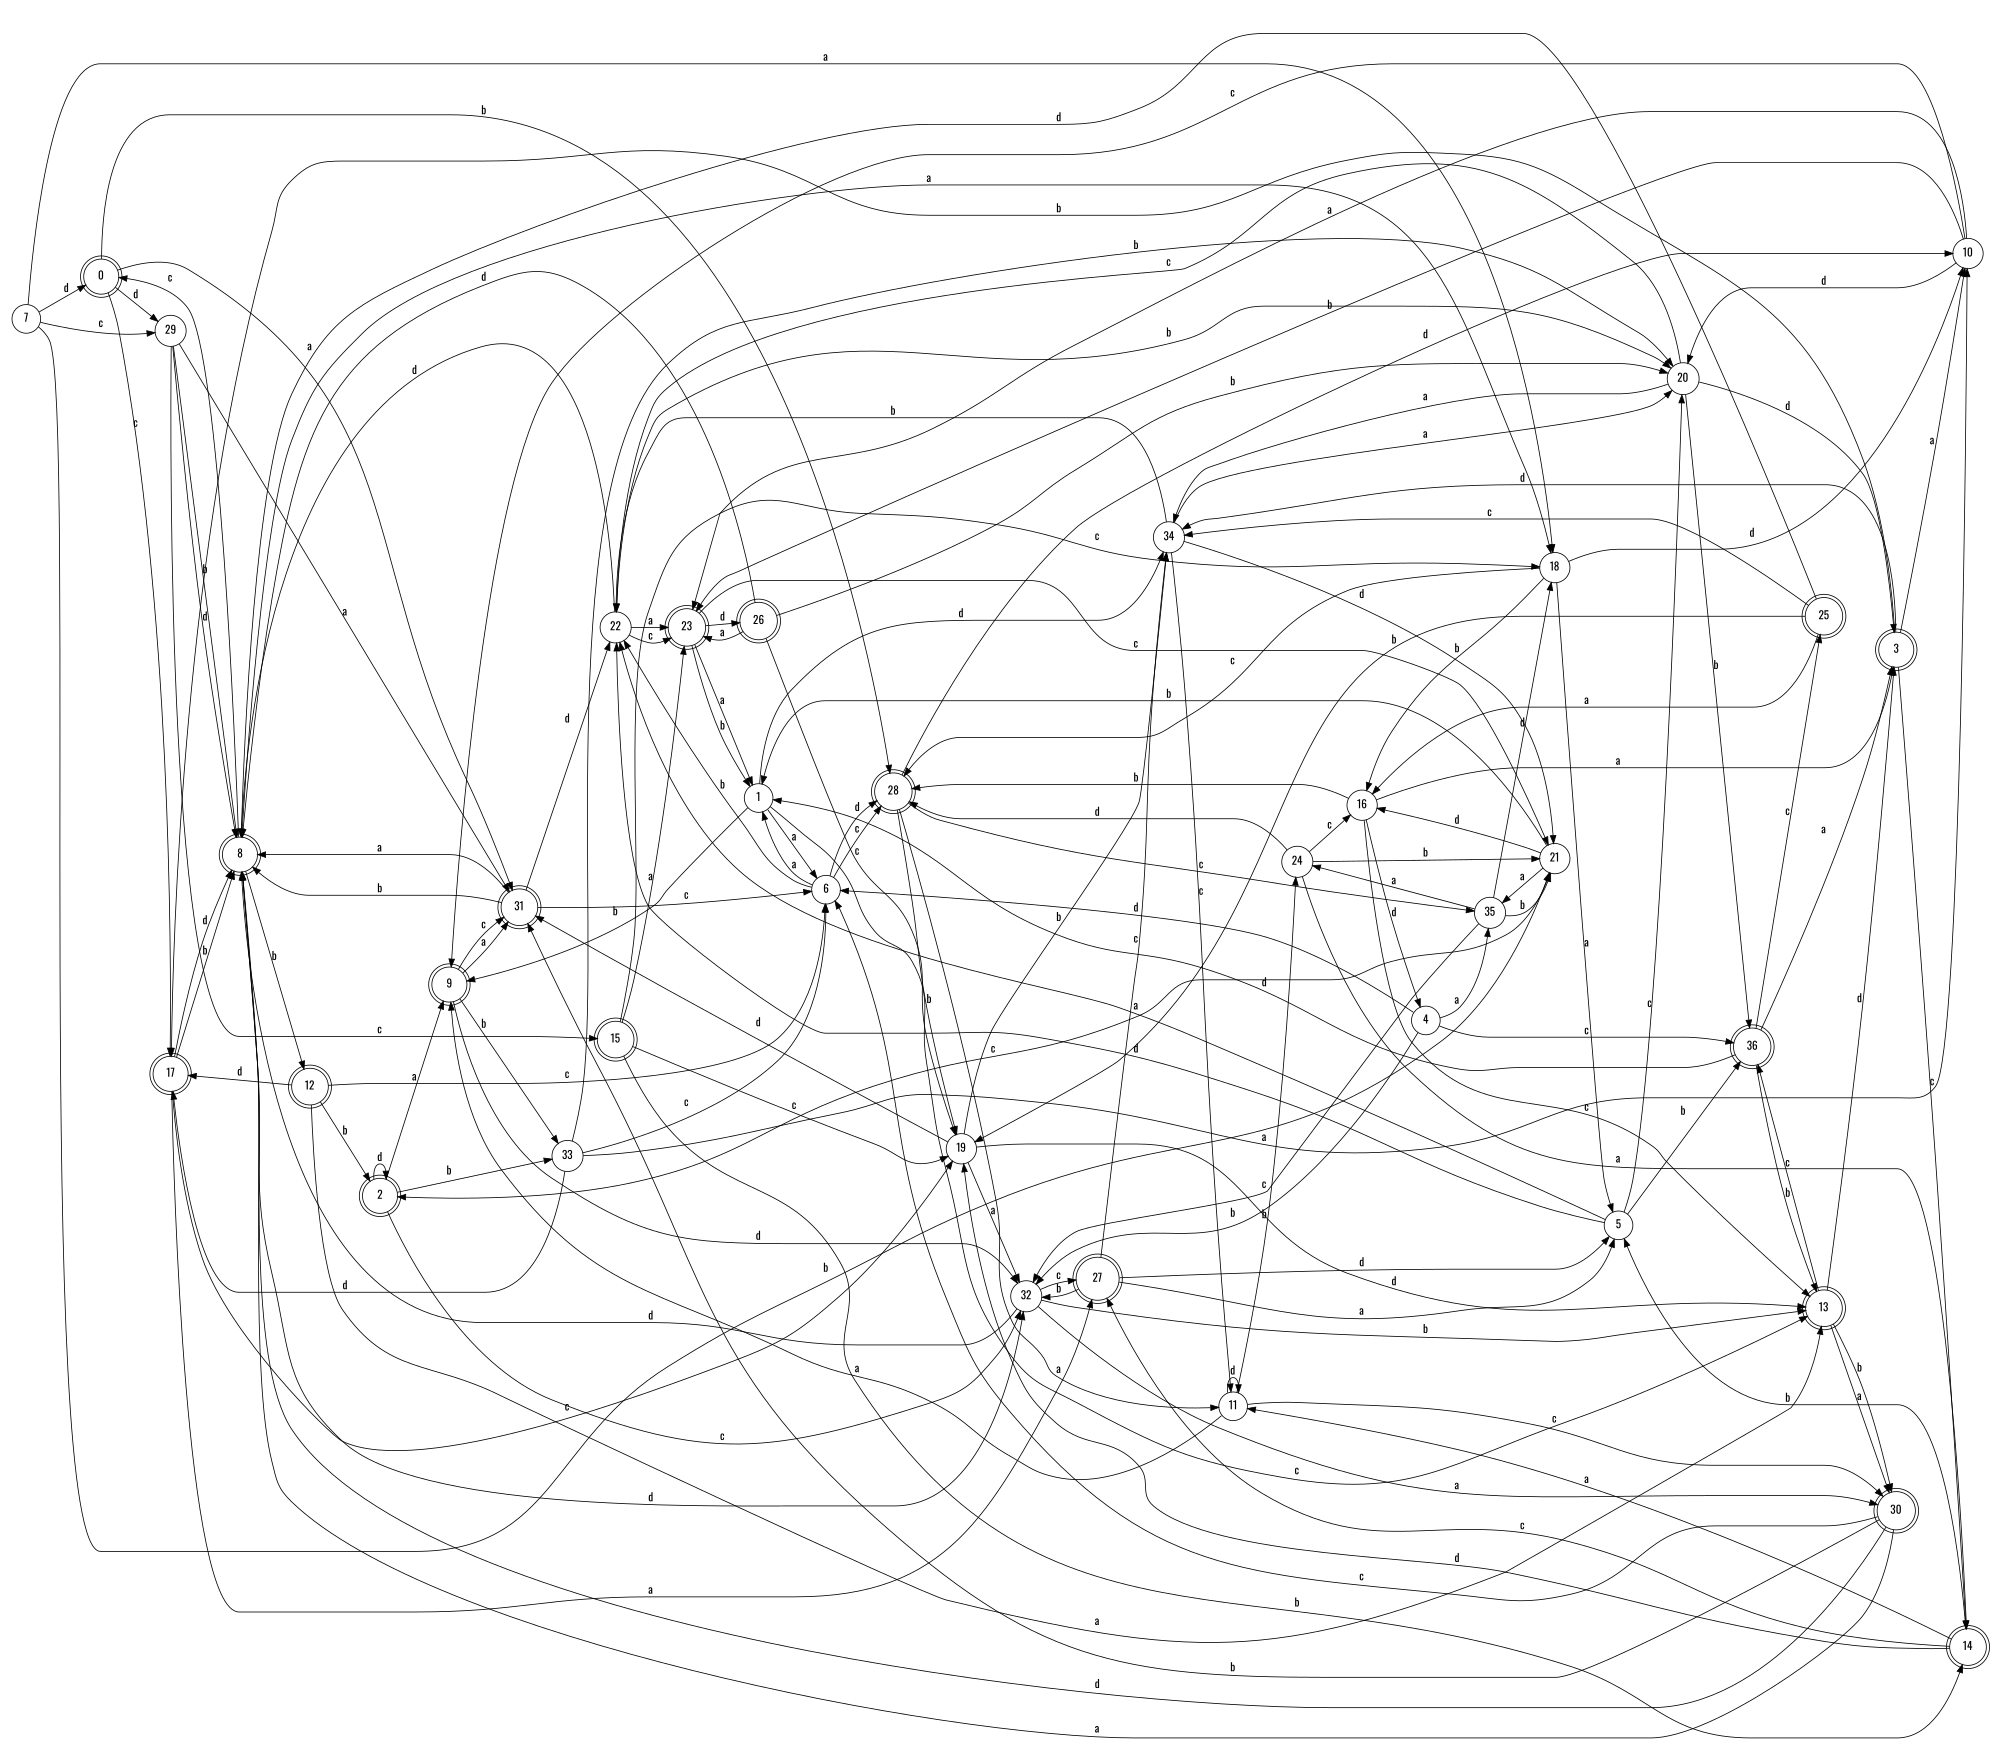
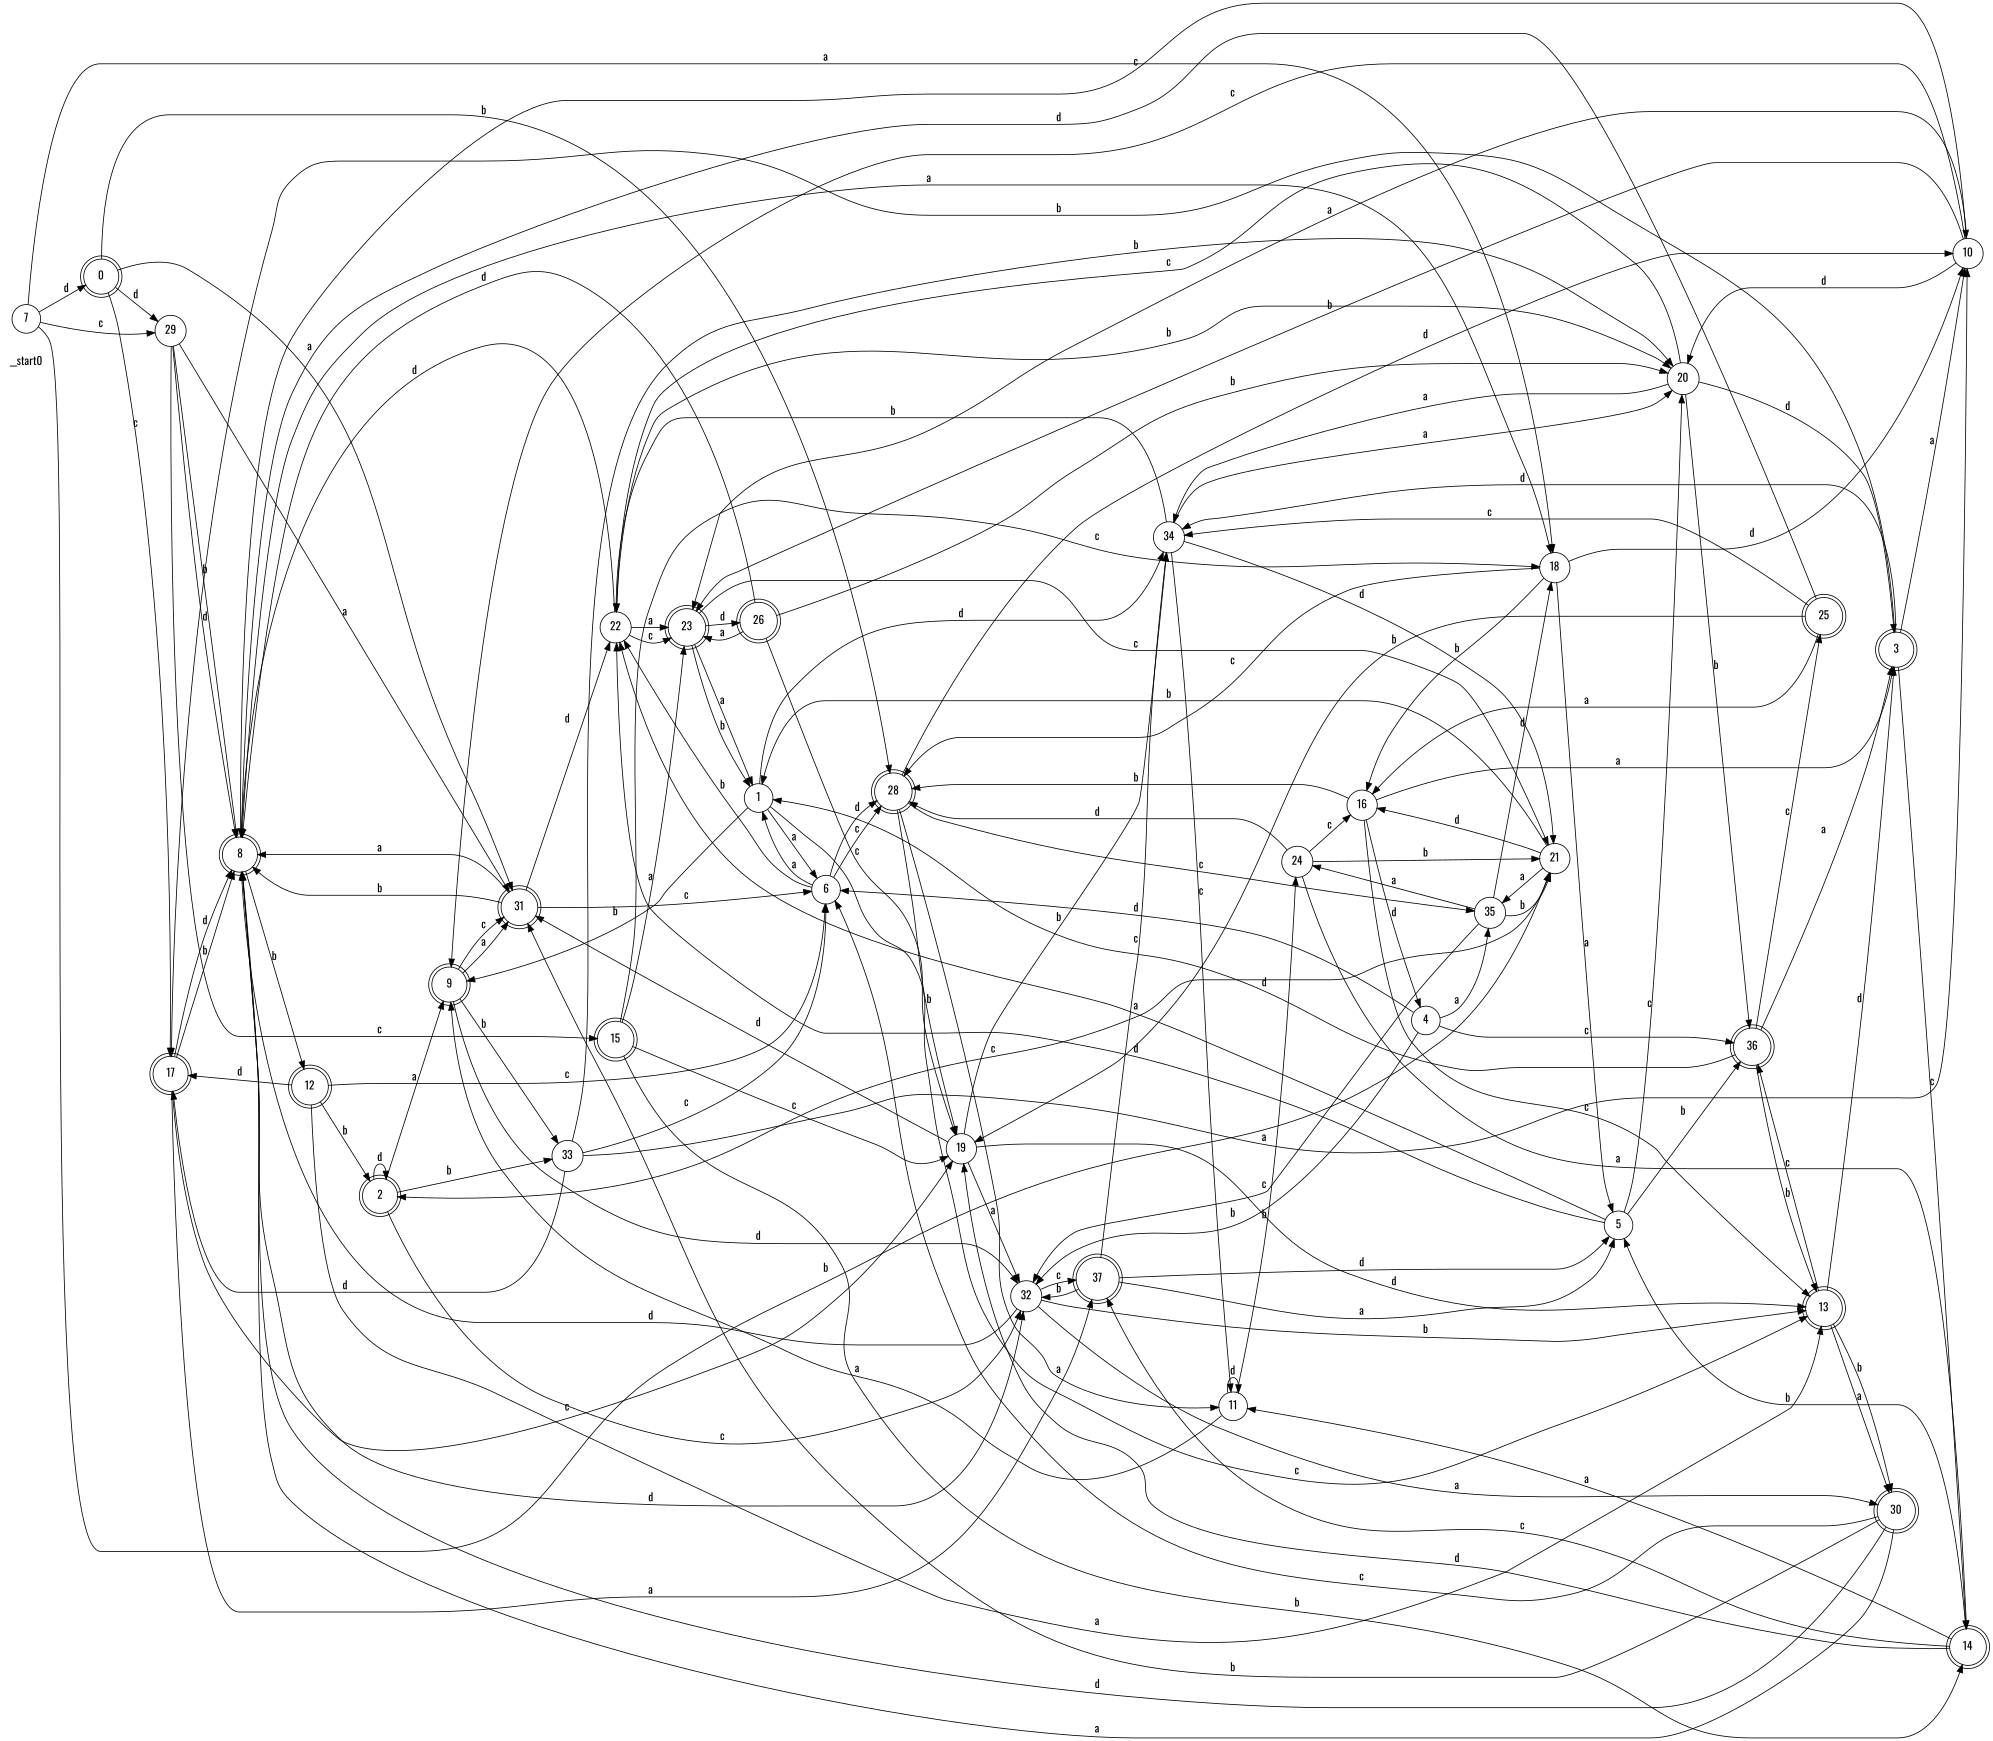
none -> (26, 362)
(222, 536) -> (930, 94)
(1098, 1279) -> (1098, 1279)
(1567, 1433) -> none
